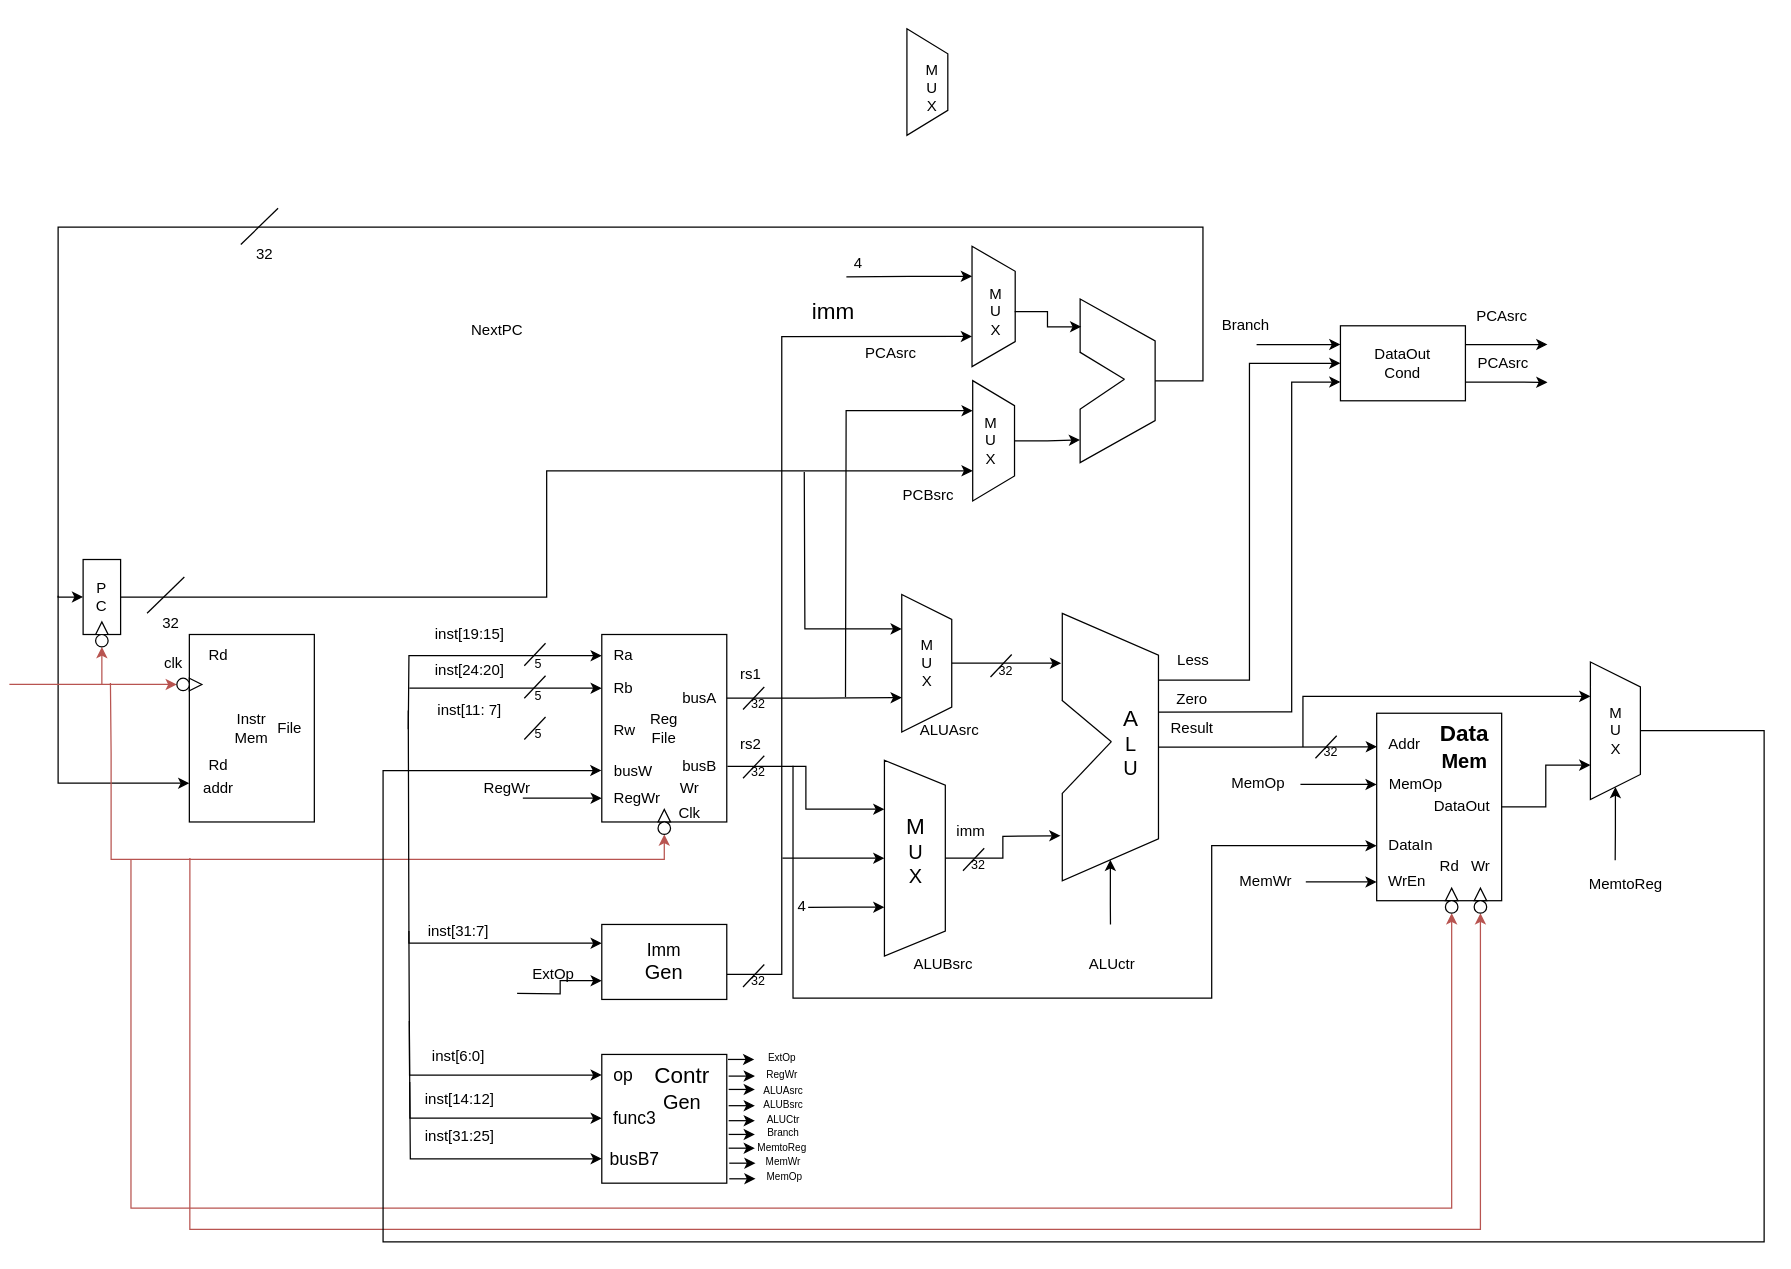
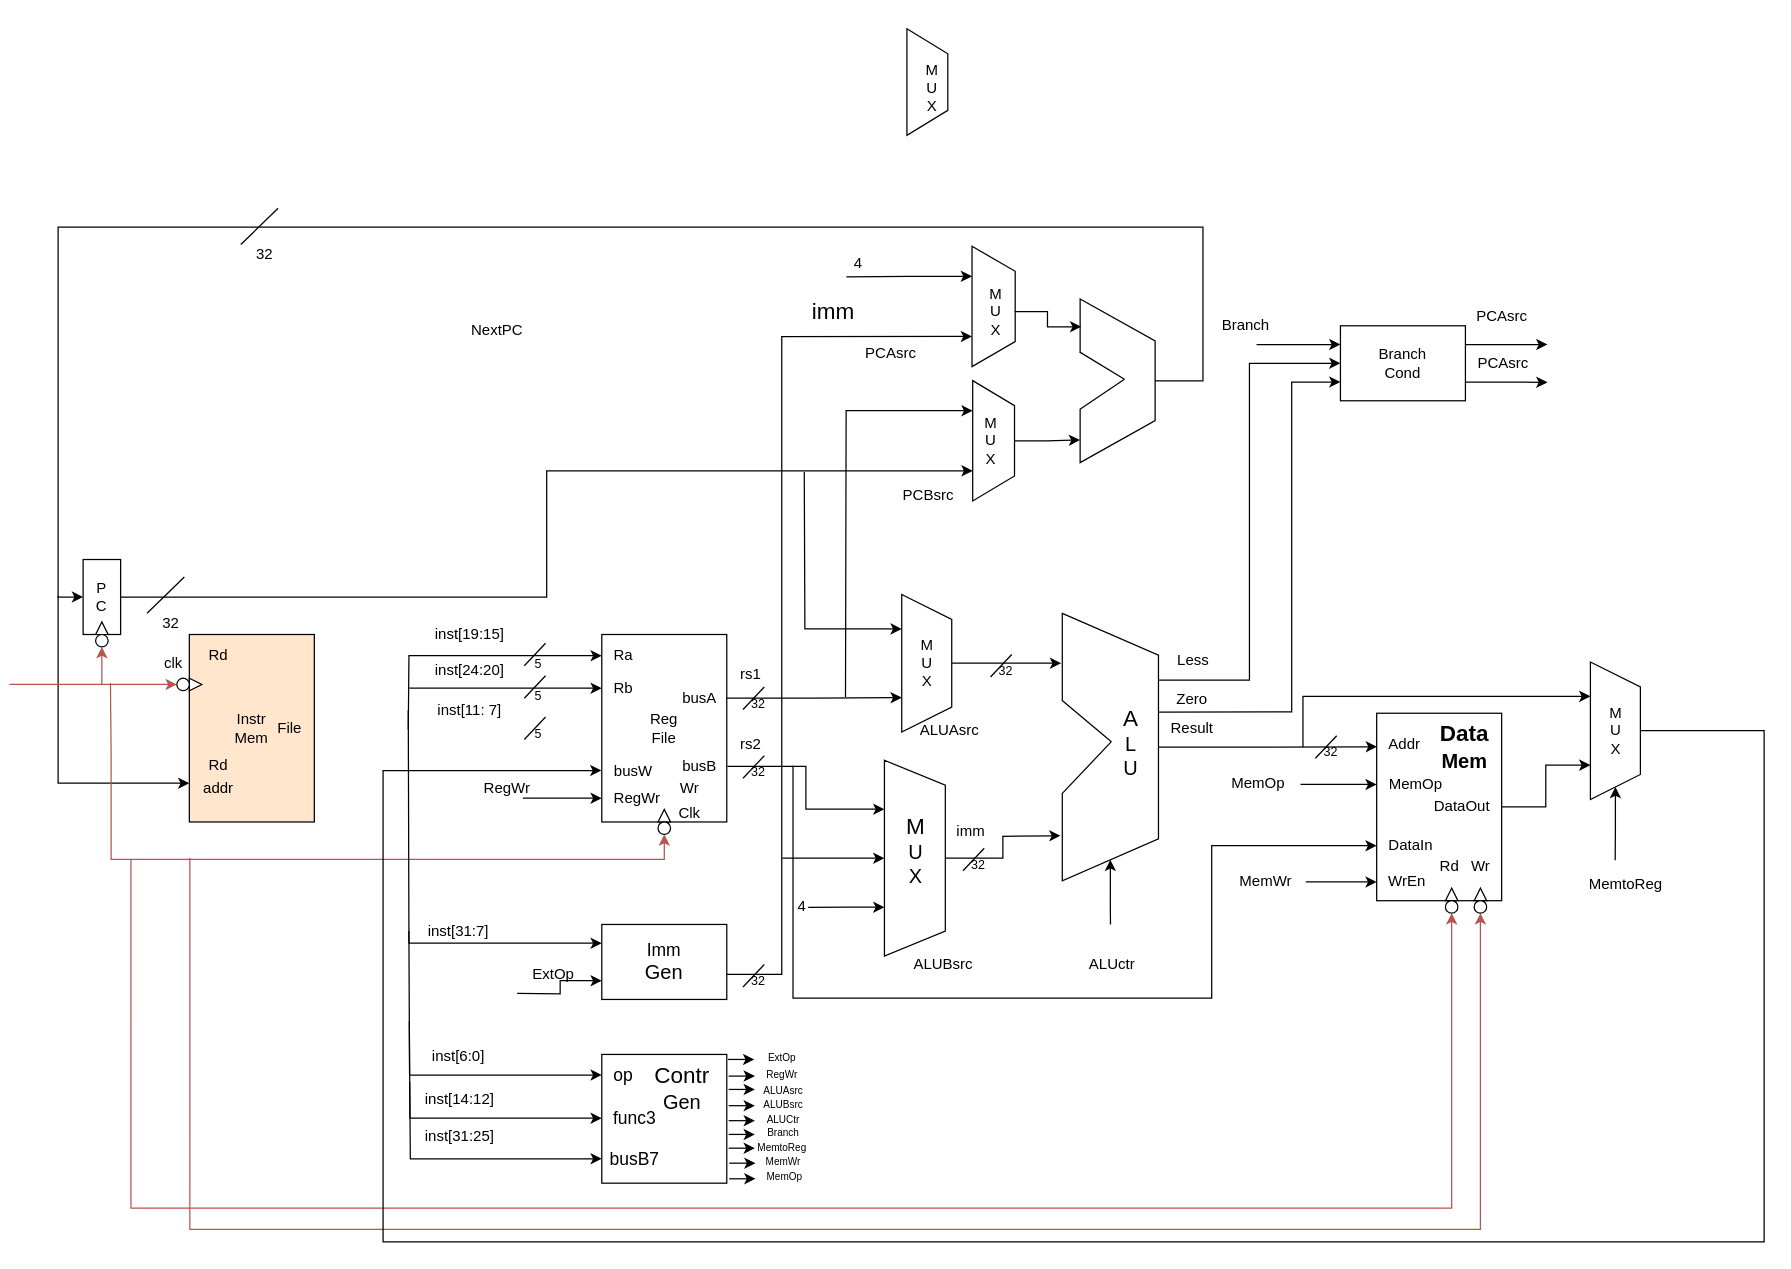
(1403, 363) -> (1403, 363)
(252, 728) -> (252, 728)
(624, 731) -> none
